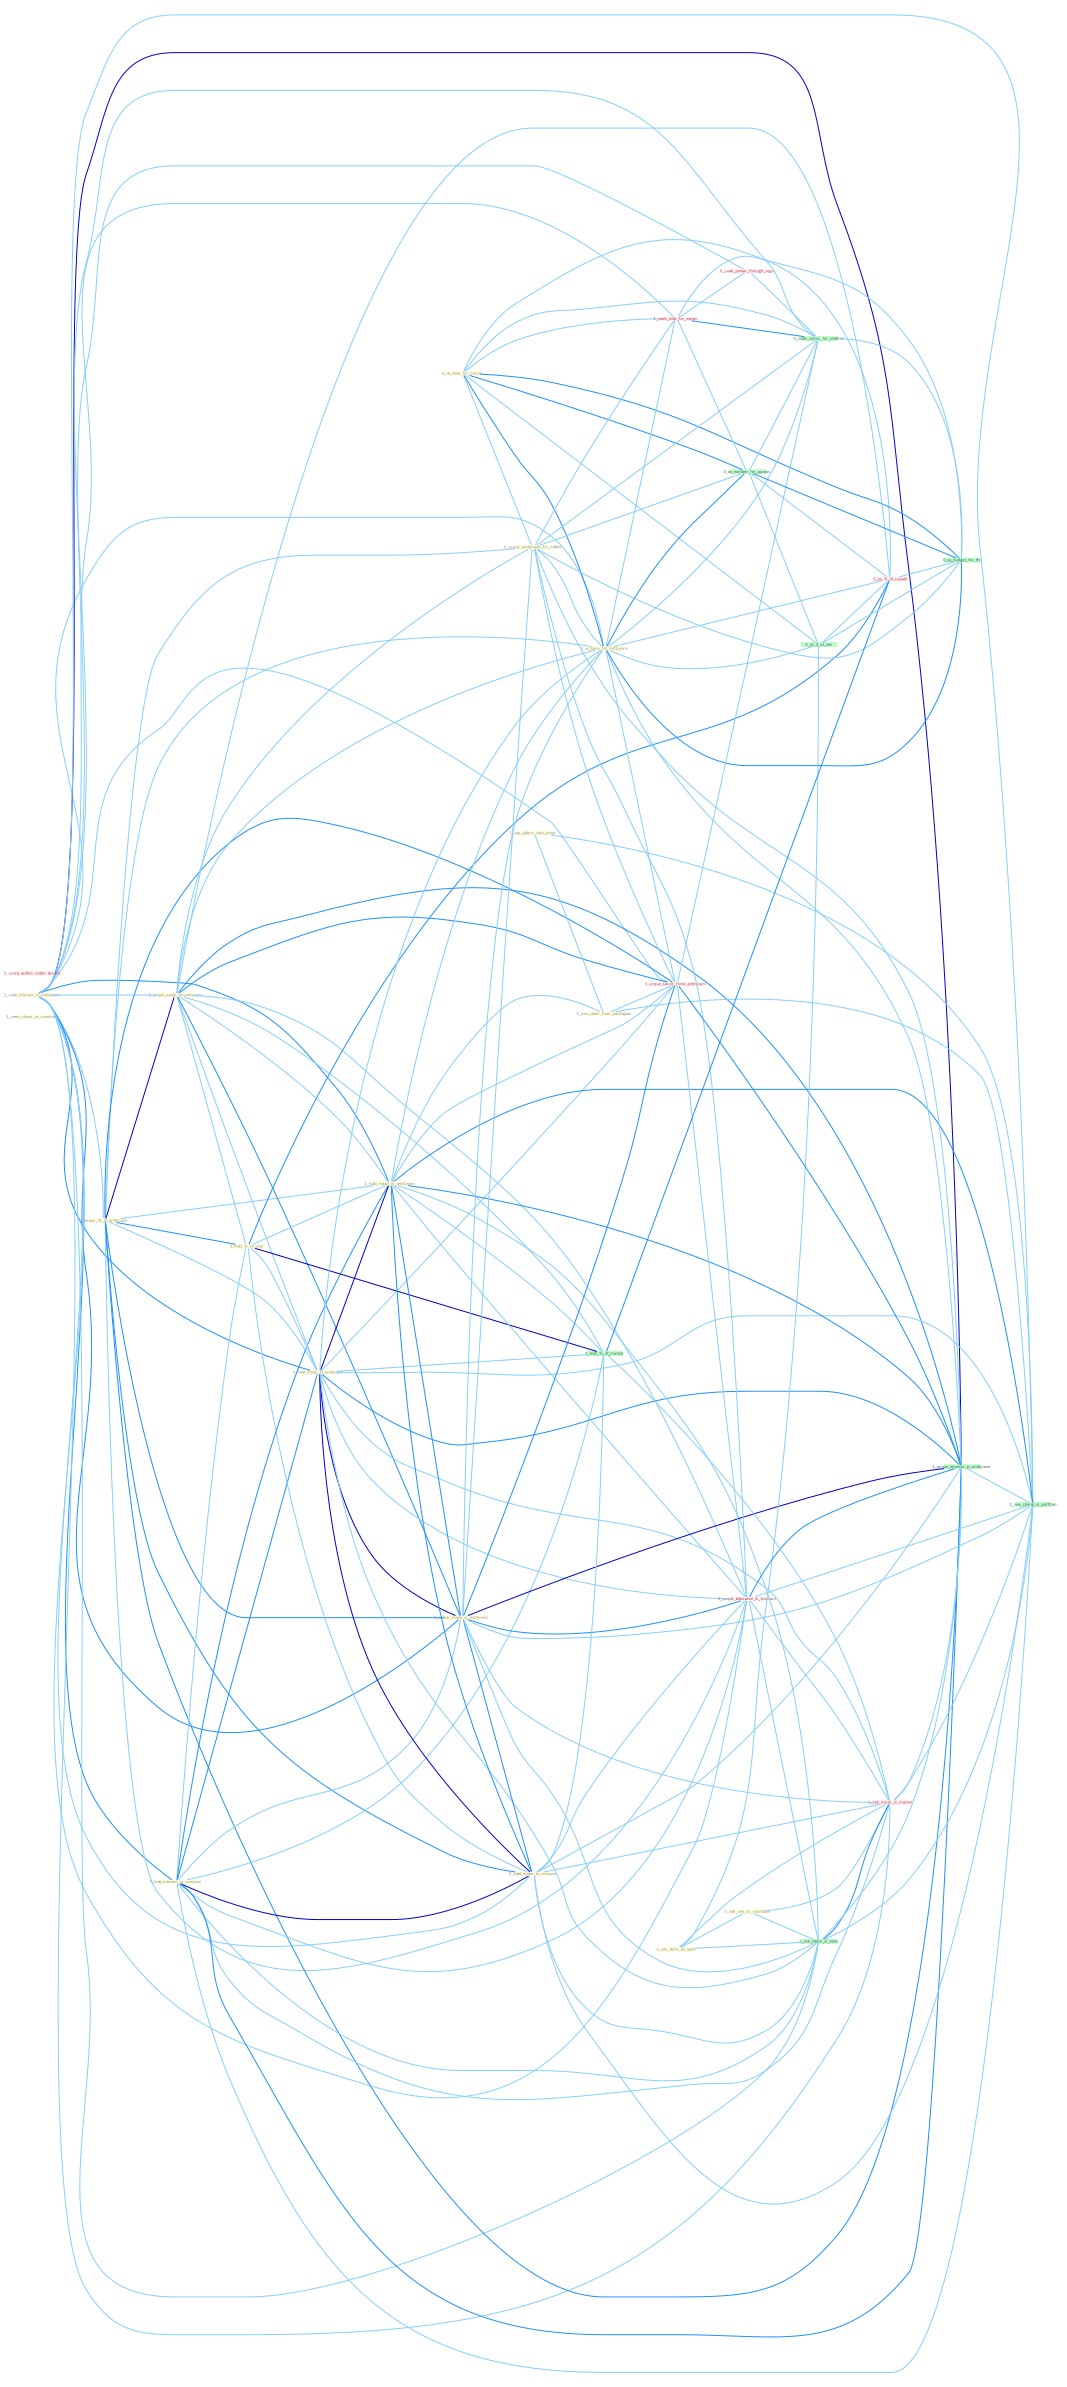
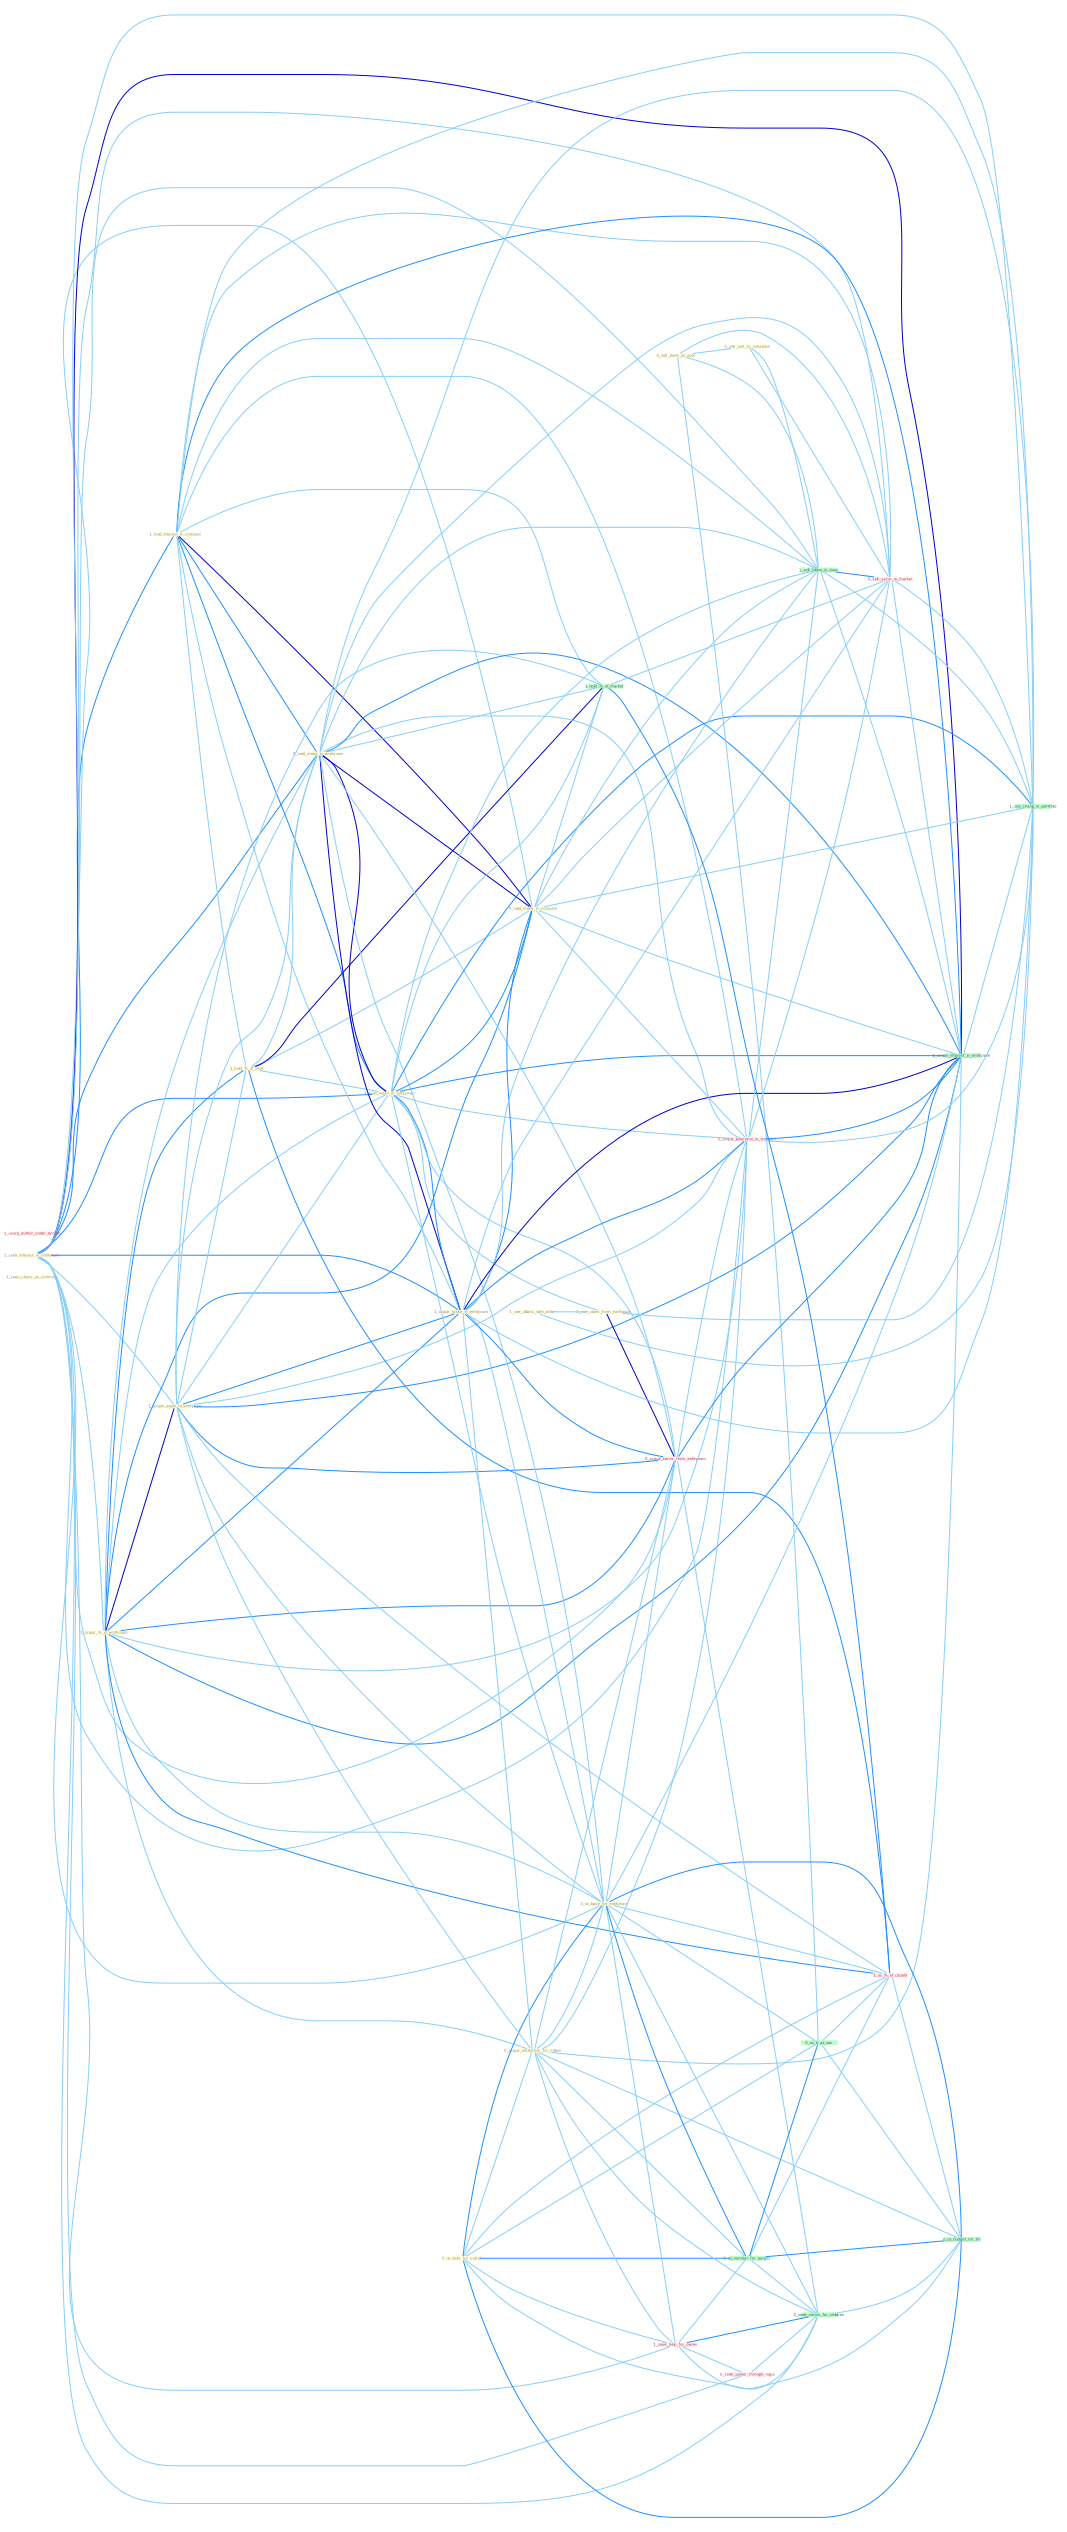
(784, 558) -> (784, 2150)
(641, 999) -> (640, 1385)
none -> (424, 1890)
